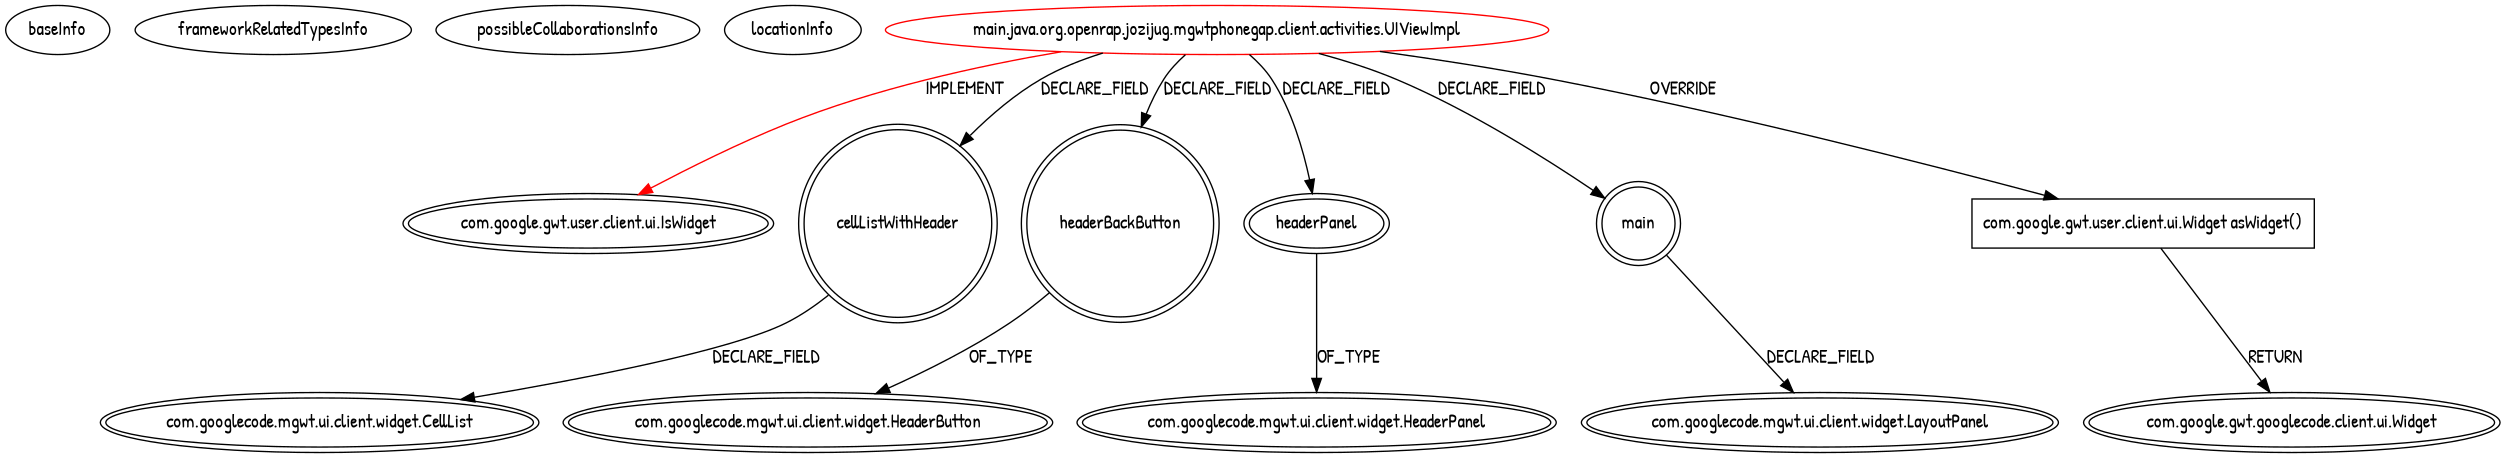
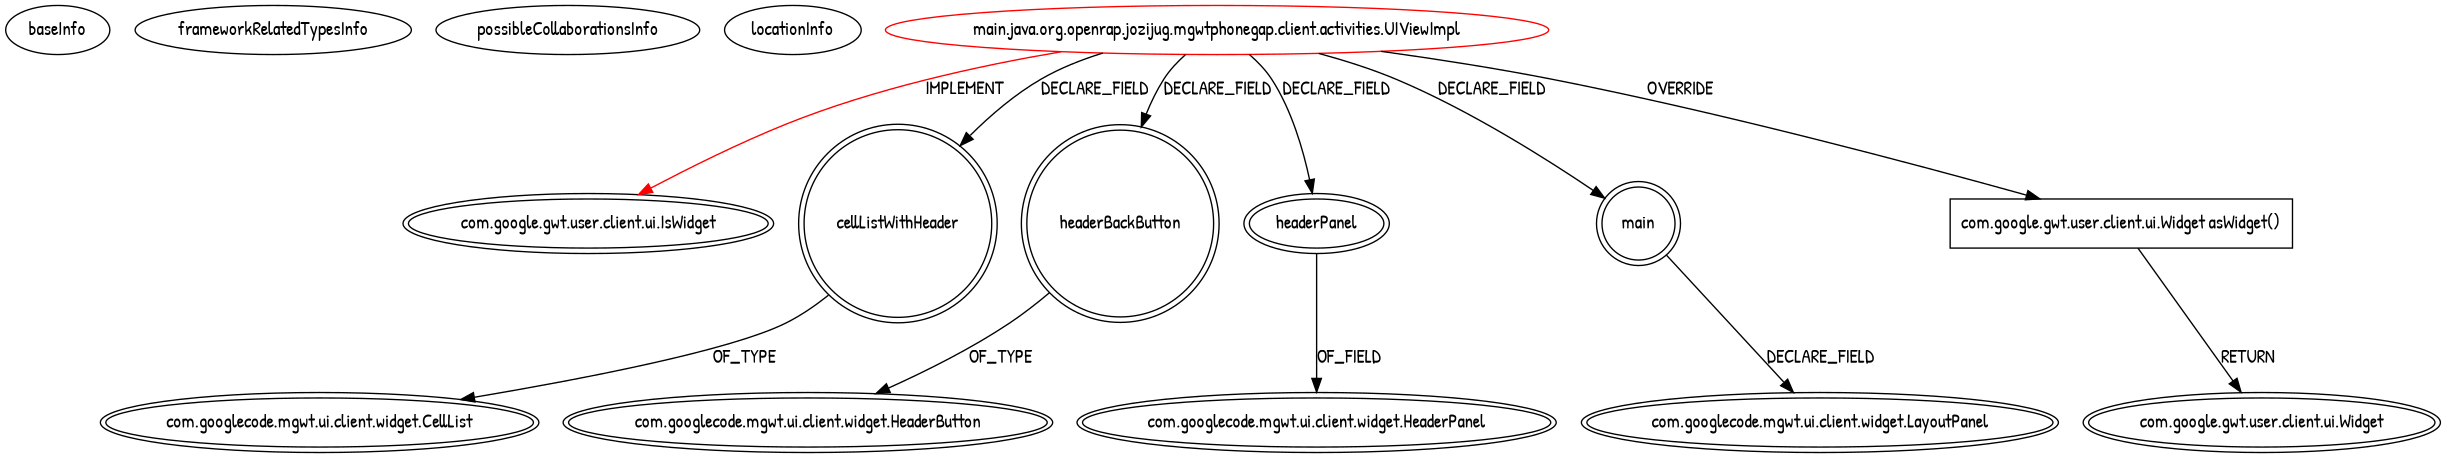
(766, 358) -> (744, 358)
(1349, 358) -> (1349, 358)
(2292, 423) -> (2262, 423)
